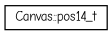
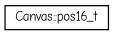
(56, 18) -> (57, 18)
